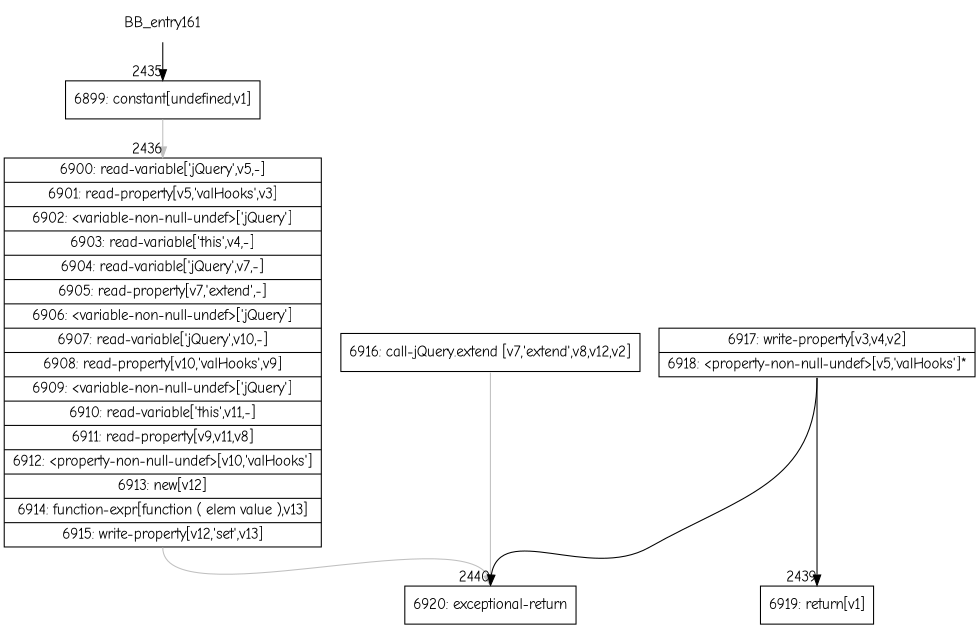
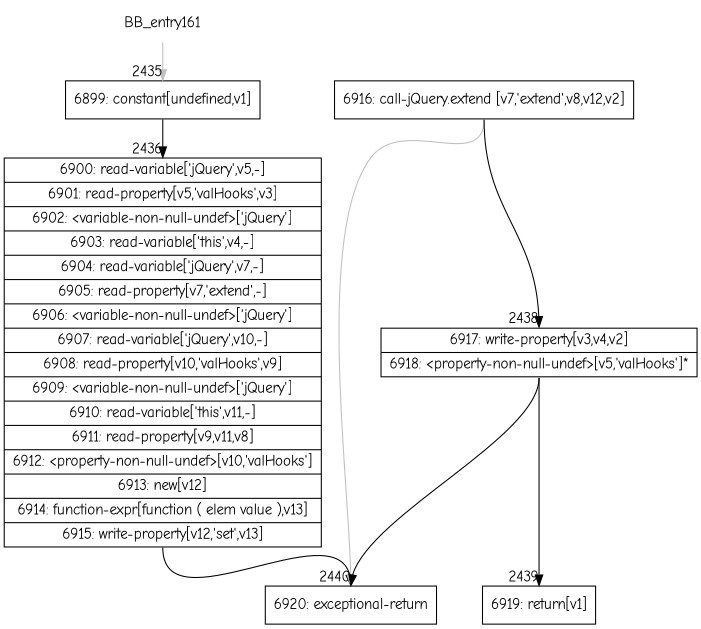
(163, 56) -> (163, 56)
(163, 133) -> (163, 133)
none -> (509, 218)
(322, 567) -> (252, 568)
